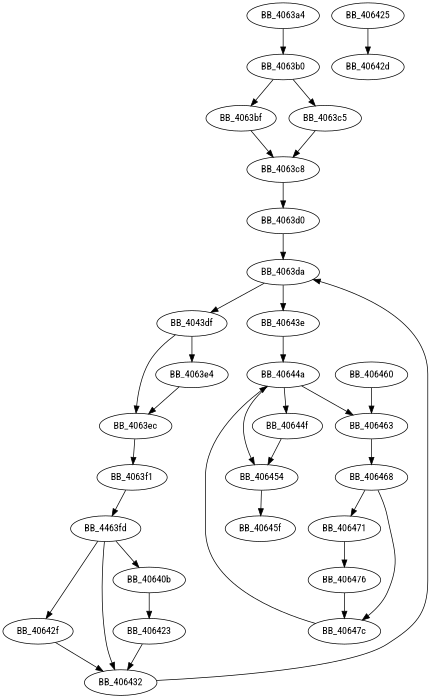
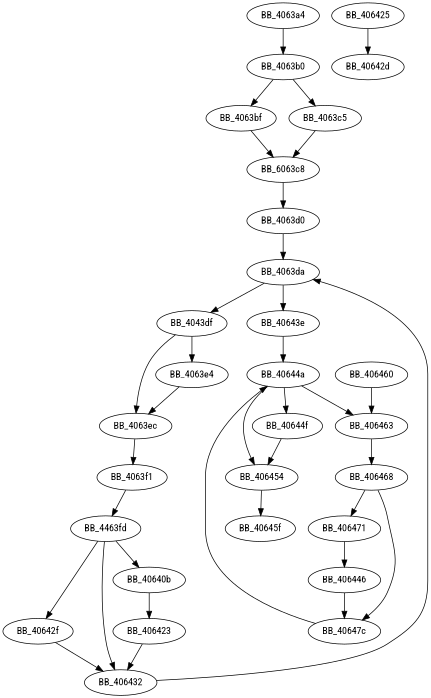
(283, 170) -> (283, 170)
(344, 580) -> (344, 580)
